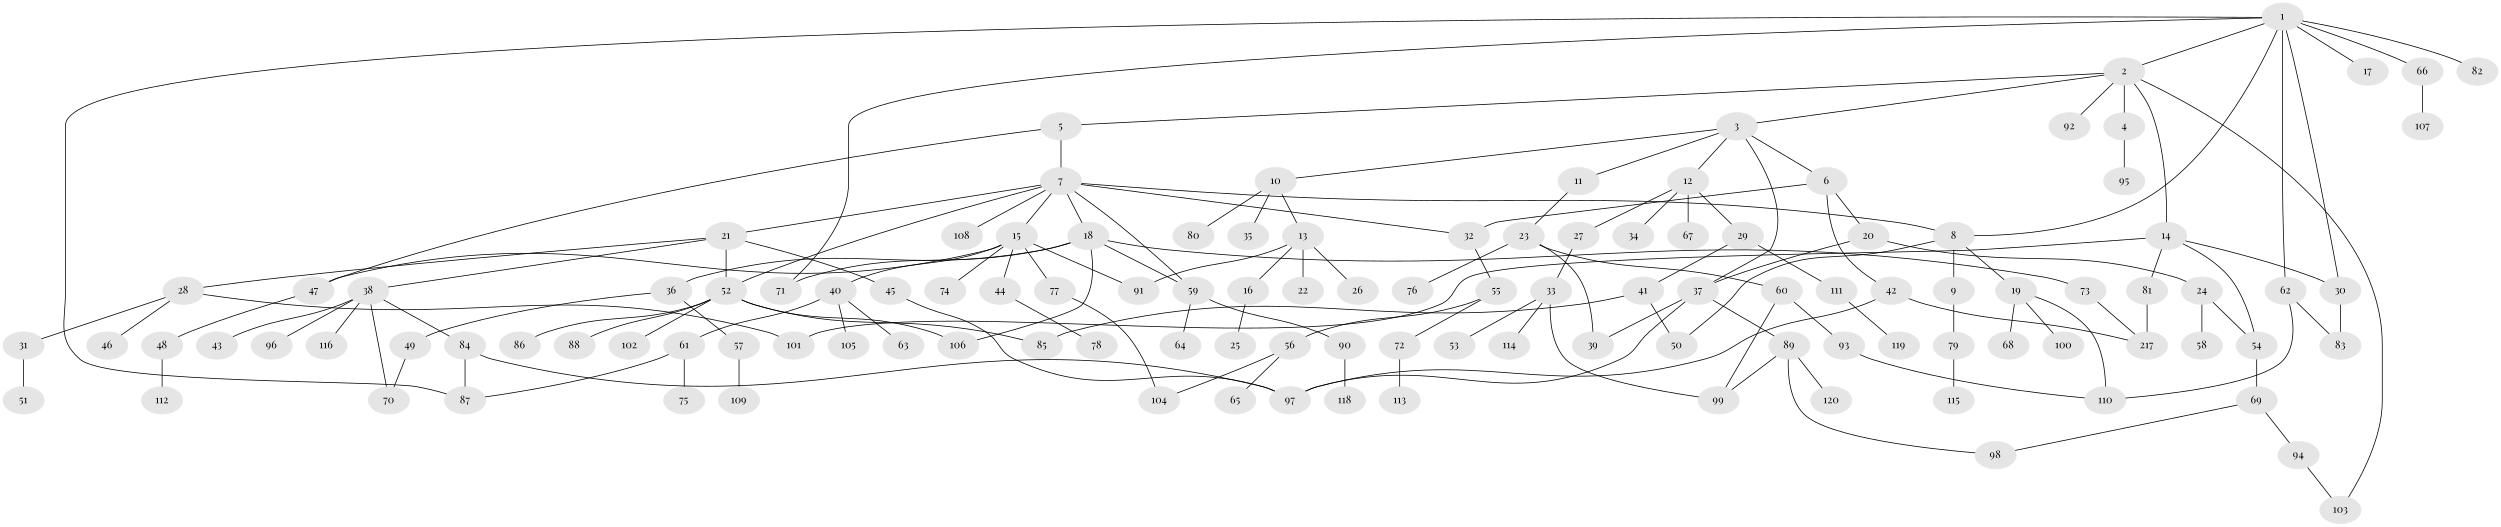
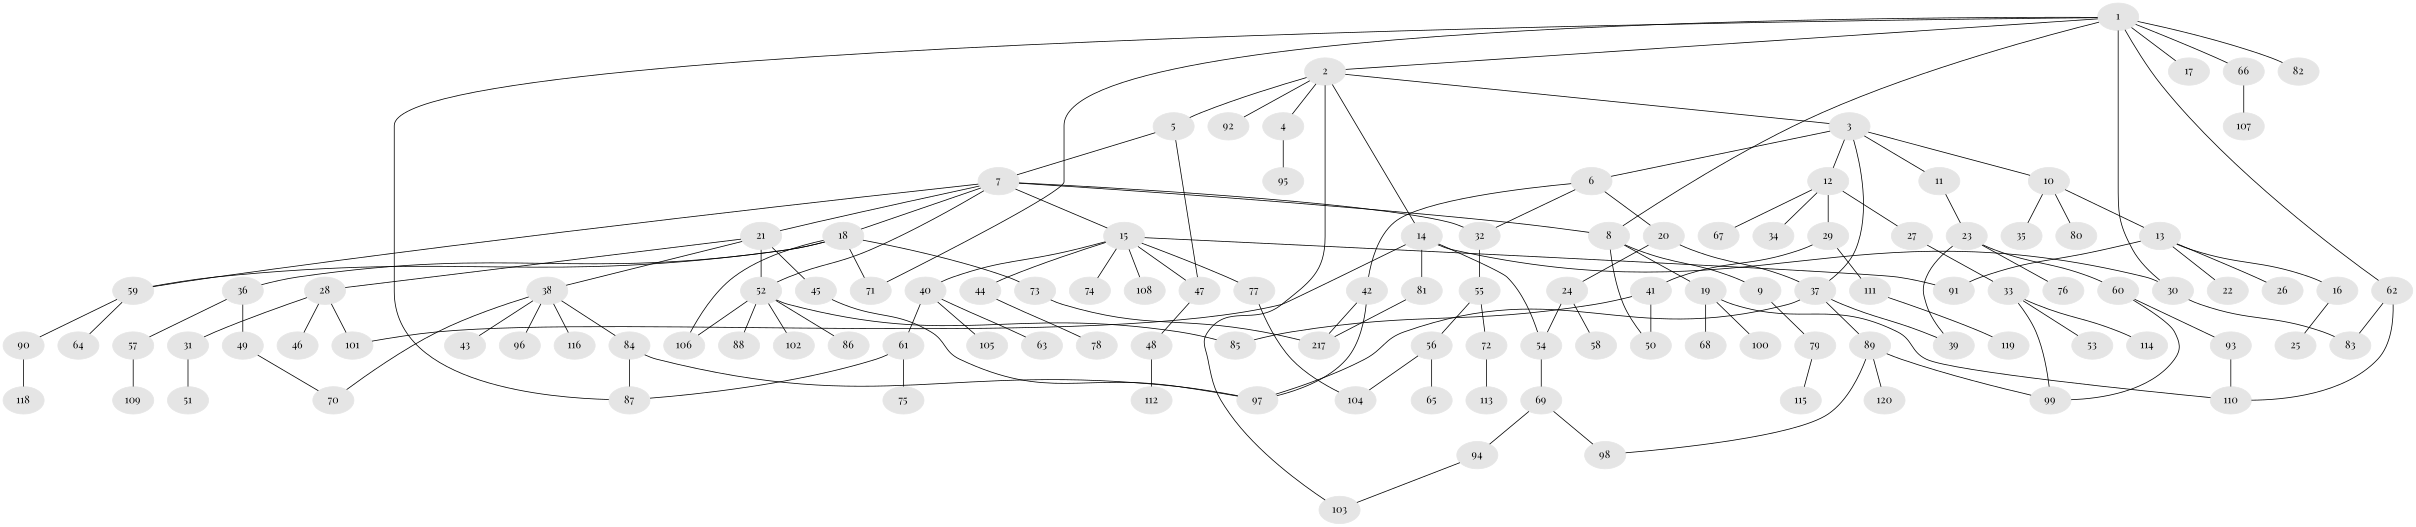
(1012, 208) -> (1134, 263)
